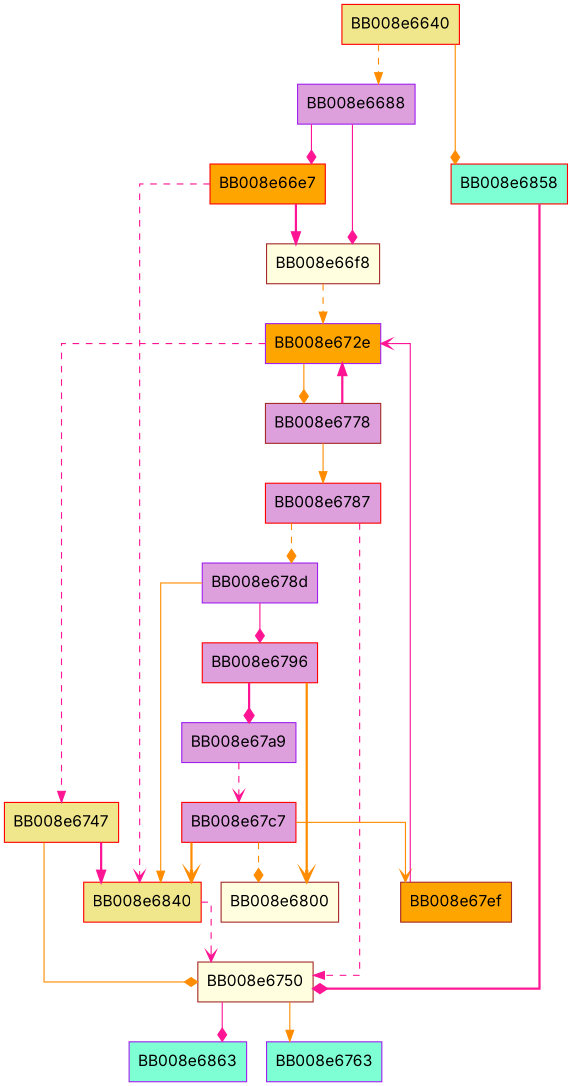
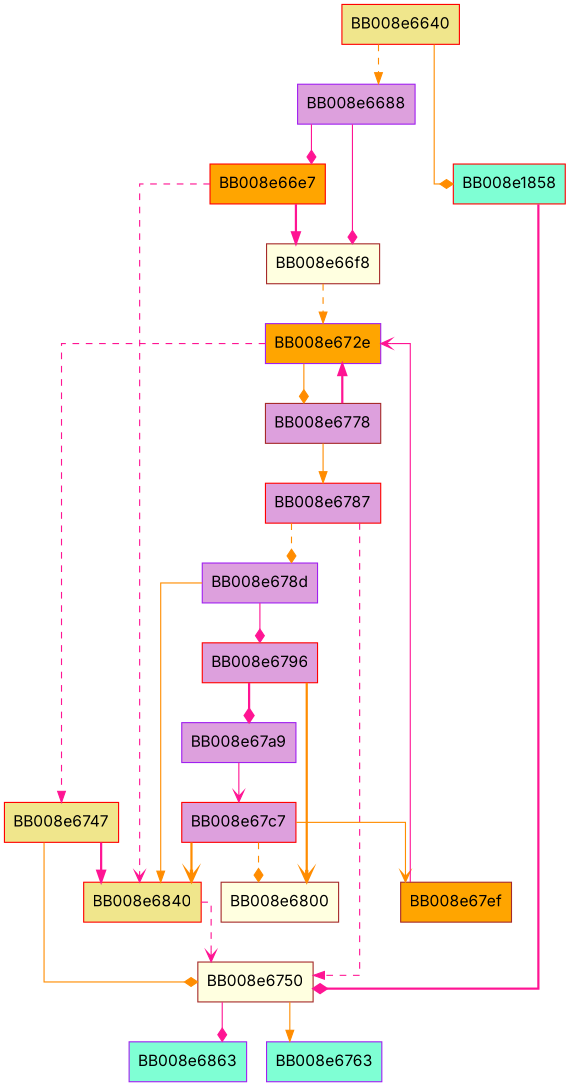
(509, 184) -> (509, 184)
(239, 777) -> (239, 777)
